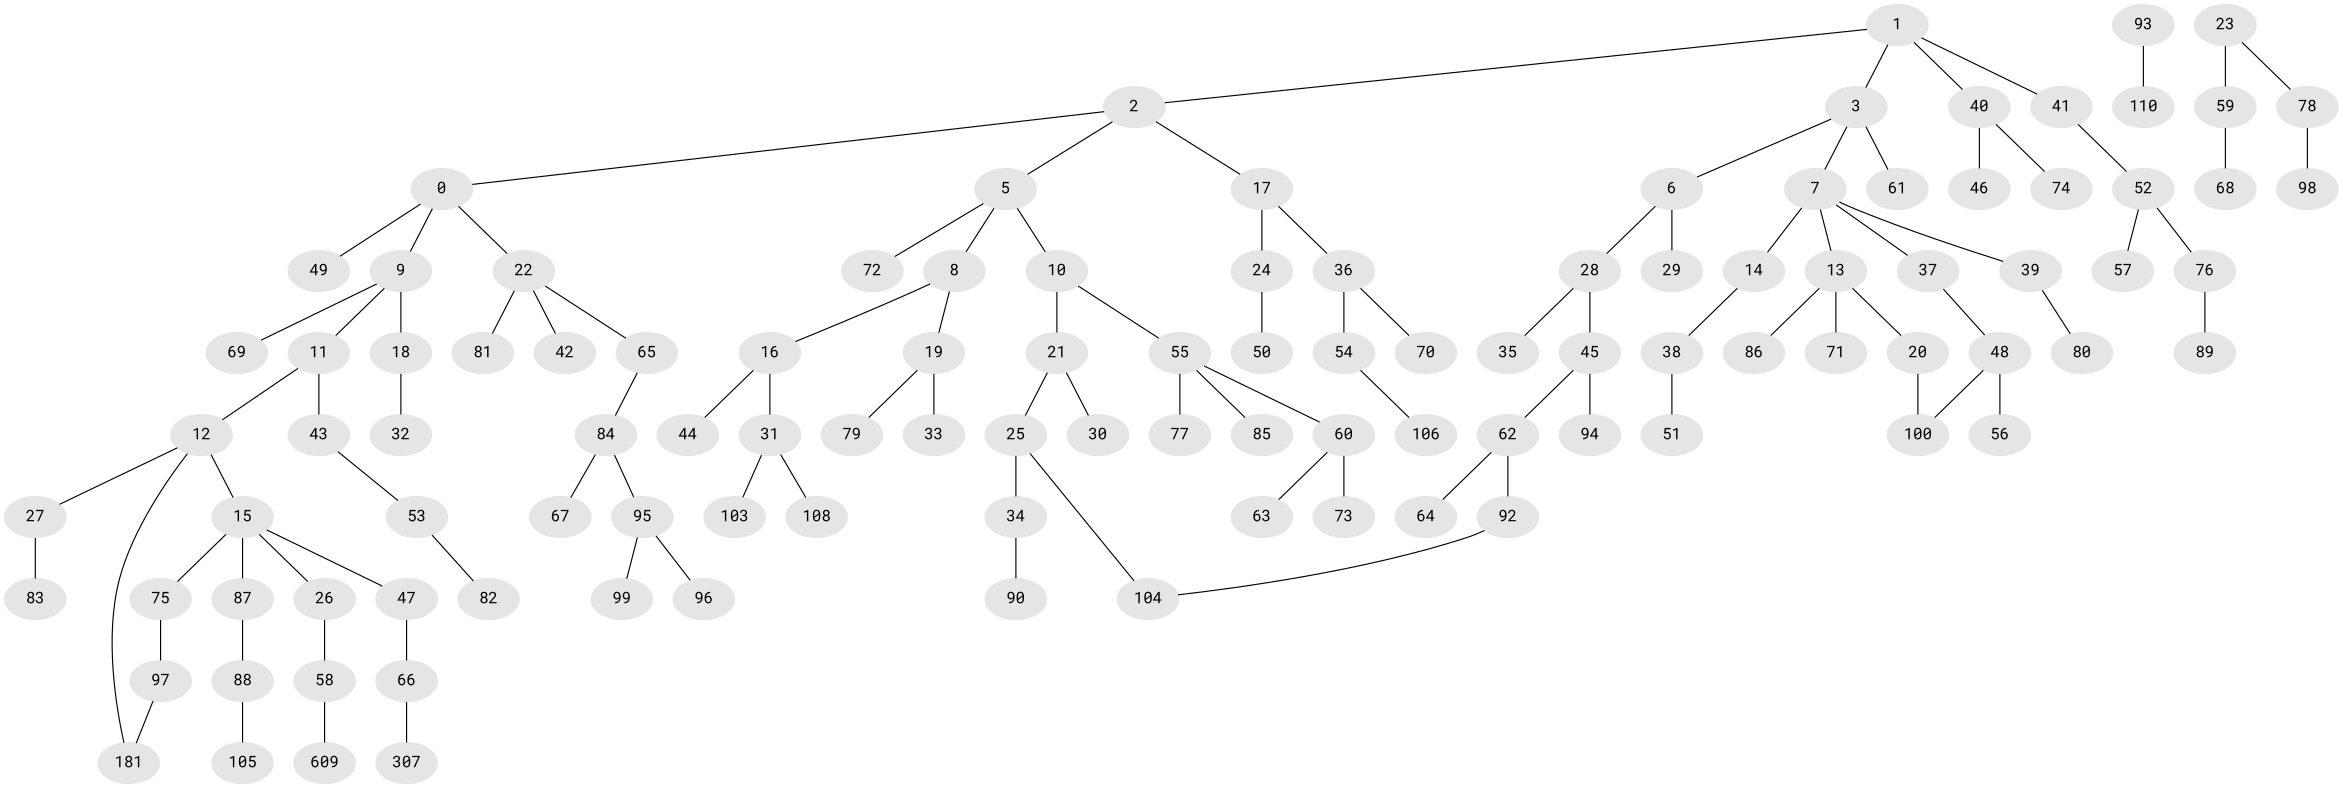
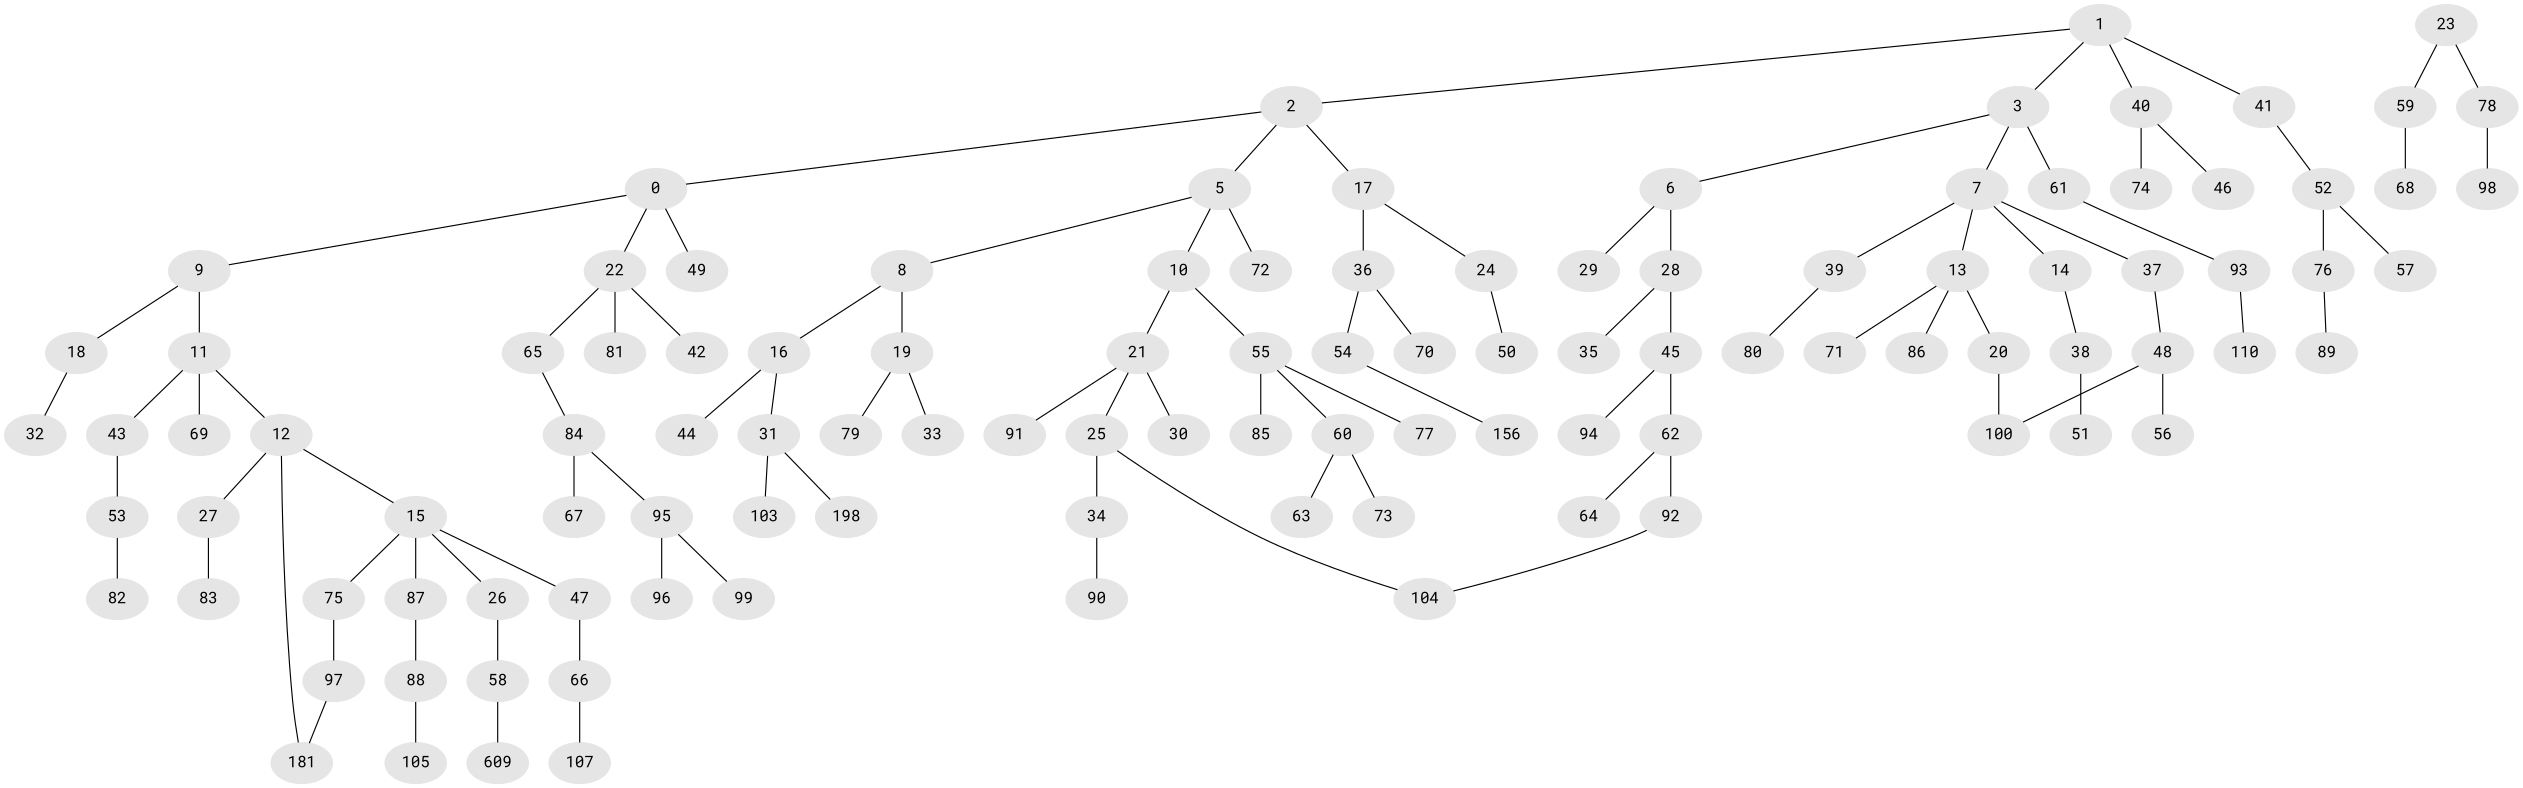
none -> (2148, 231)
(319, 312) -> (199, 394)
none -> (1015, 435)
(1426, 435) -> (1507, 435)
(817, 517) -> (846, 517)
(407, 763) -> (580, 763)
